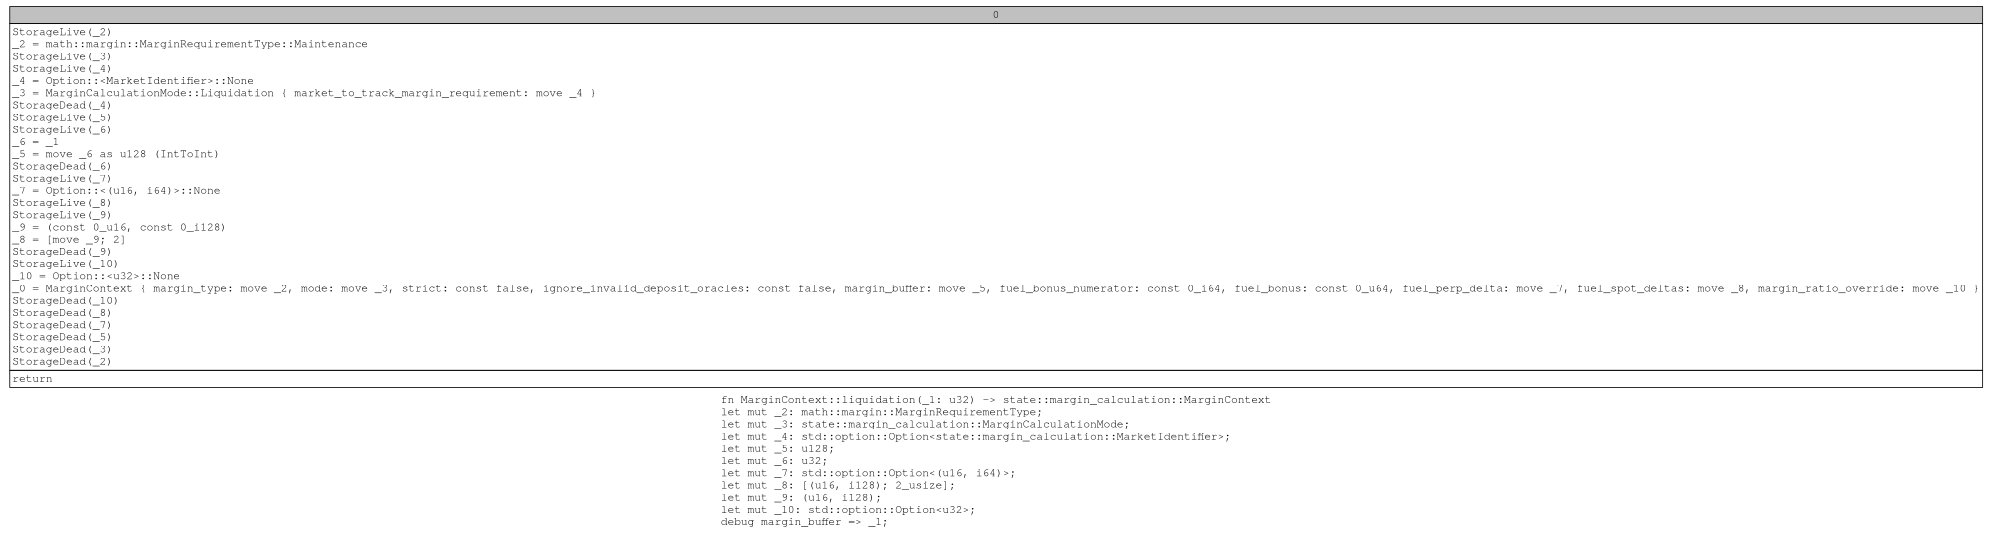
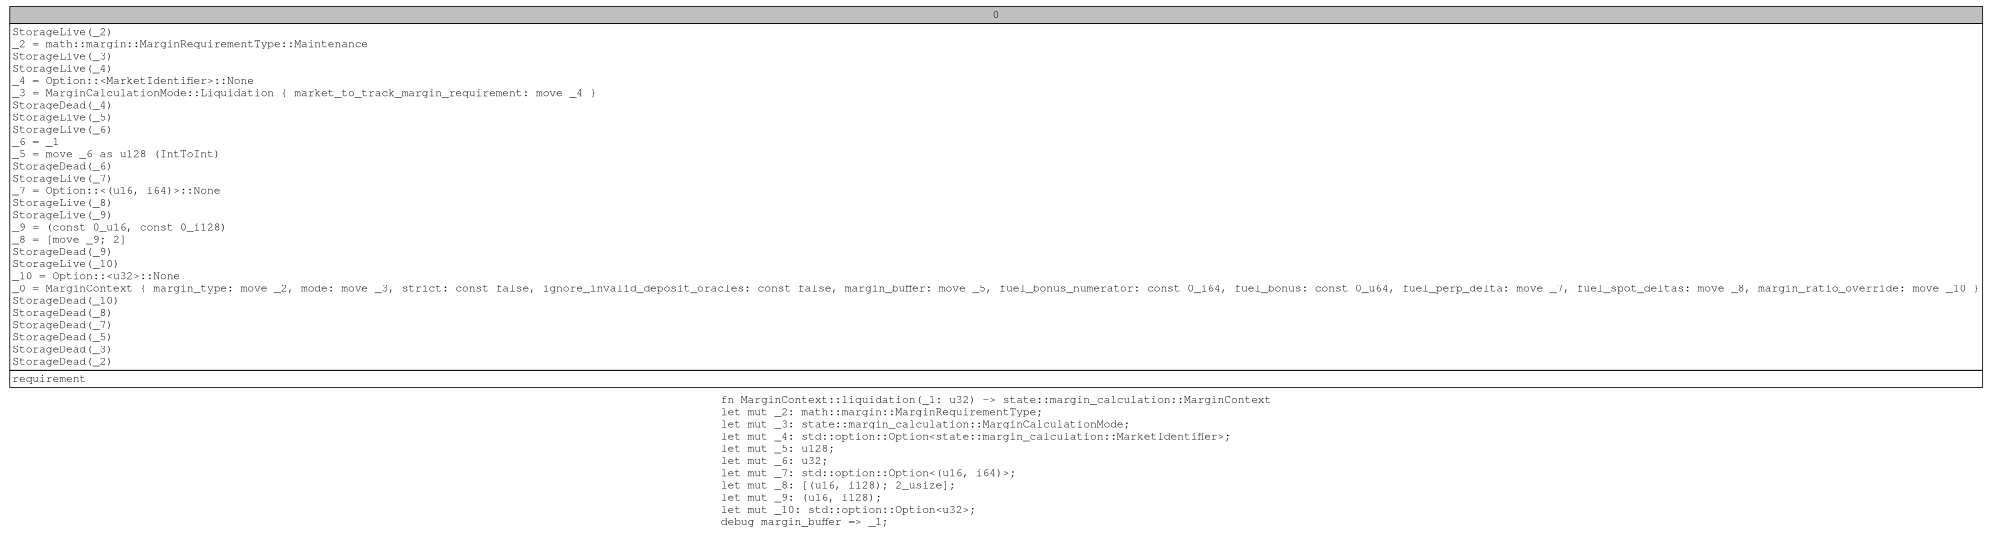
(33, 378) -> (49, 378)
